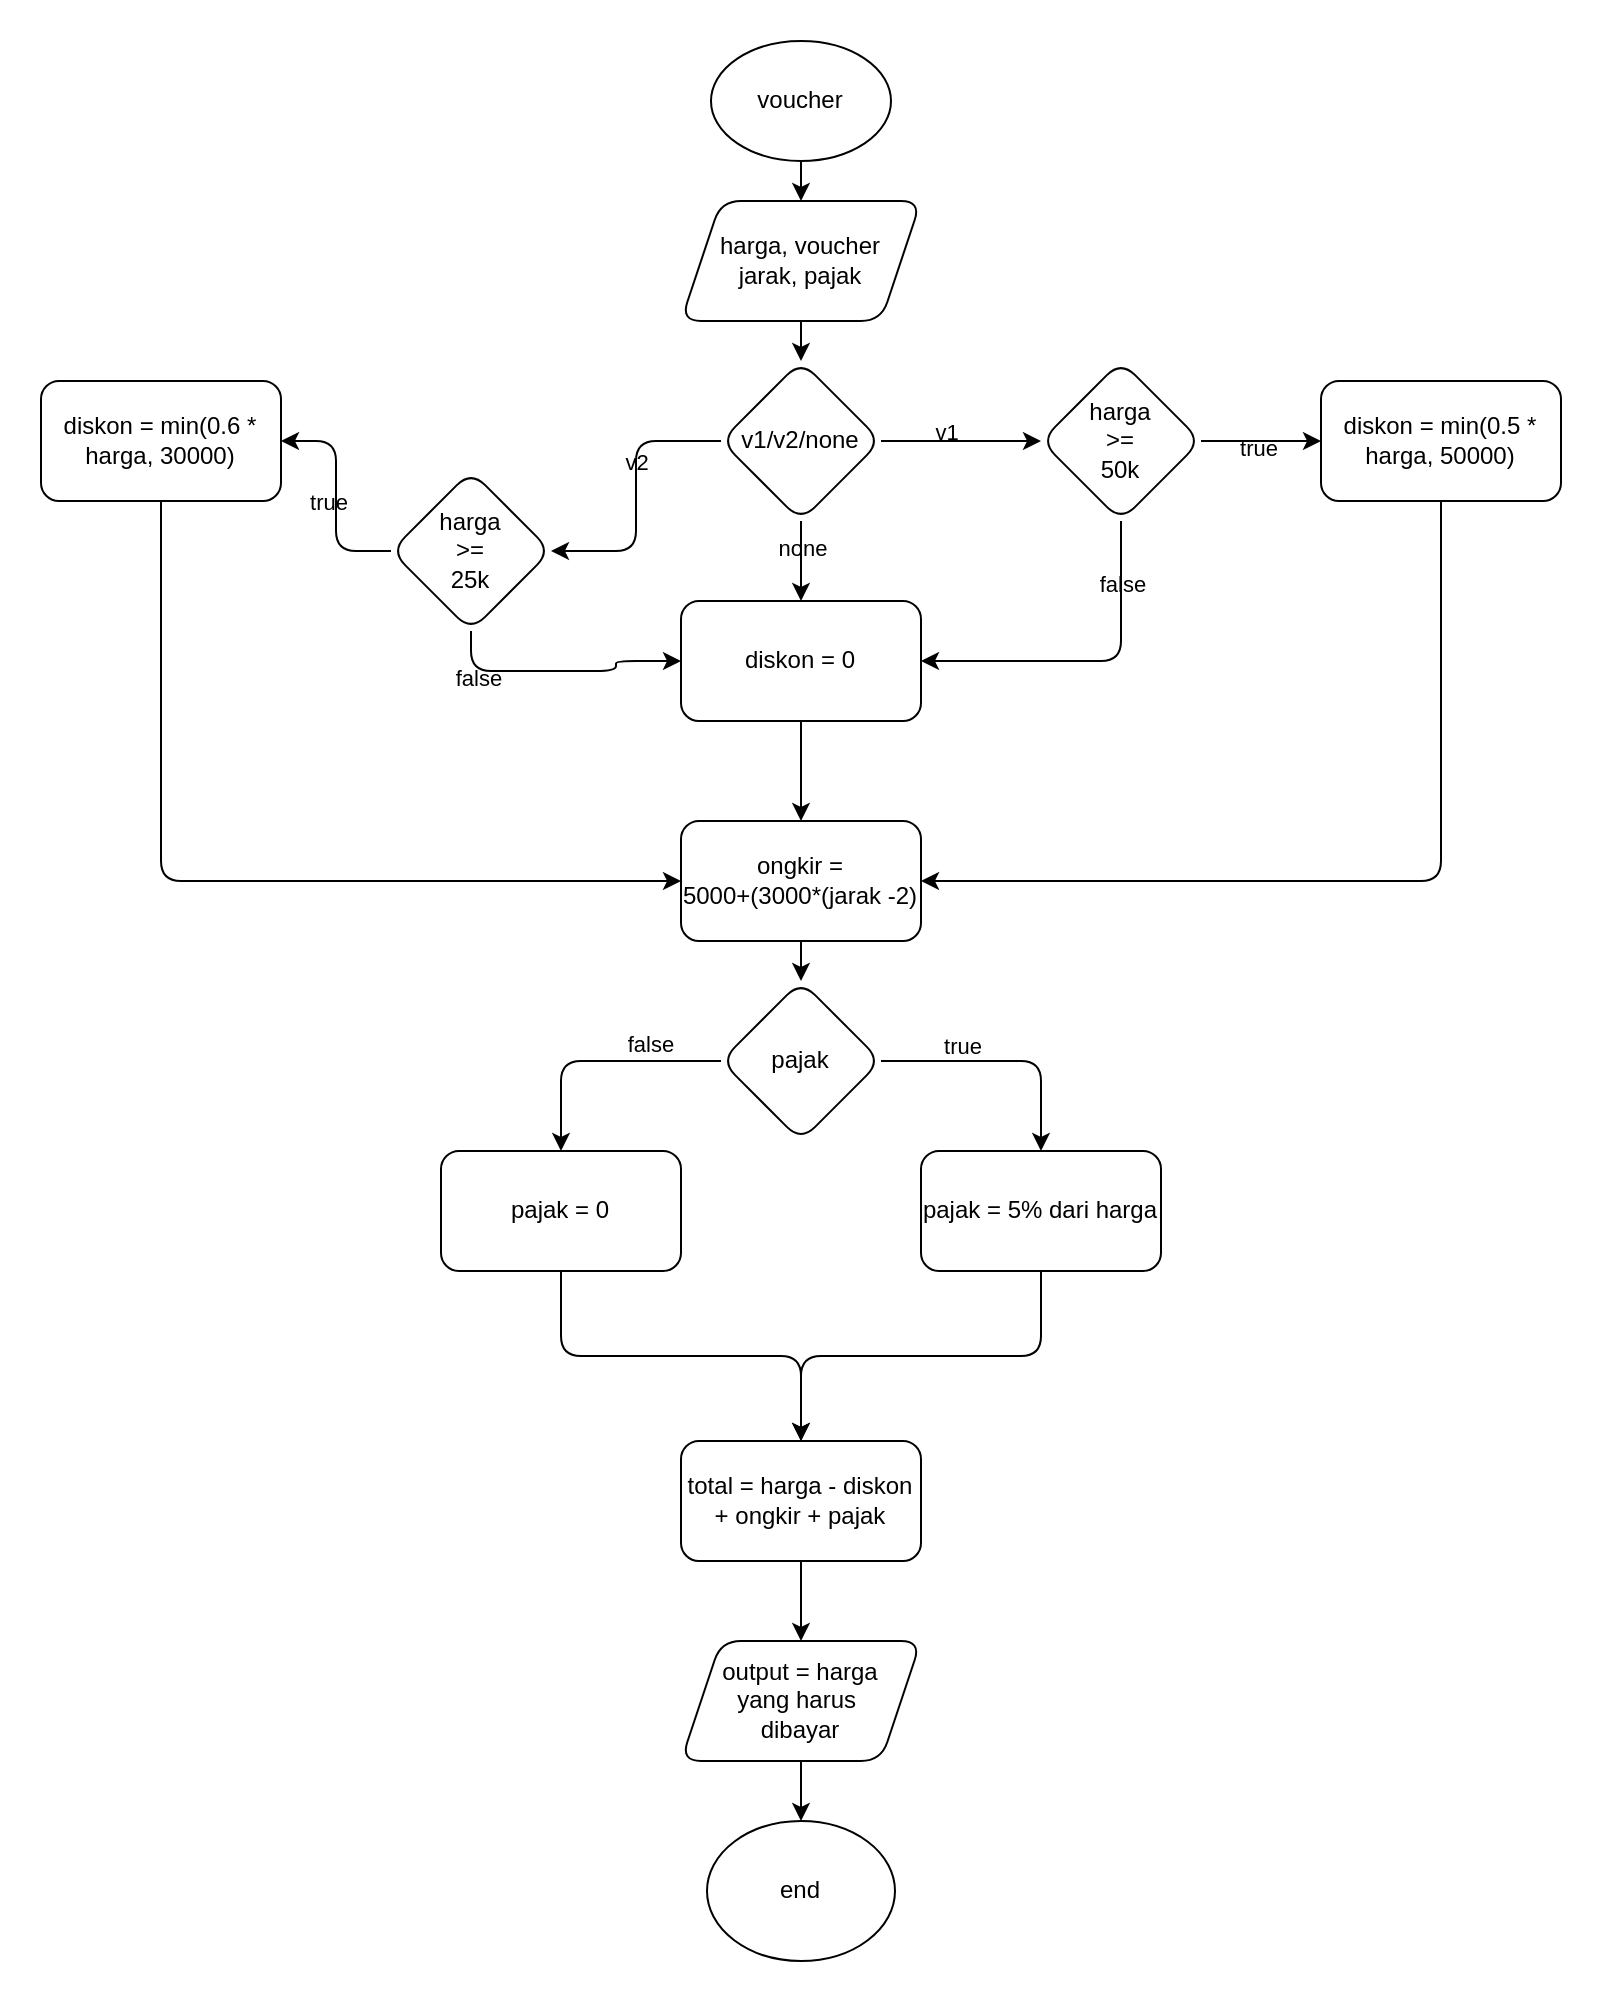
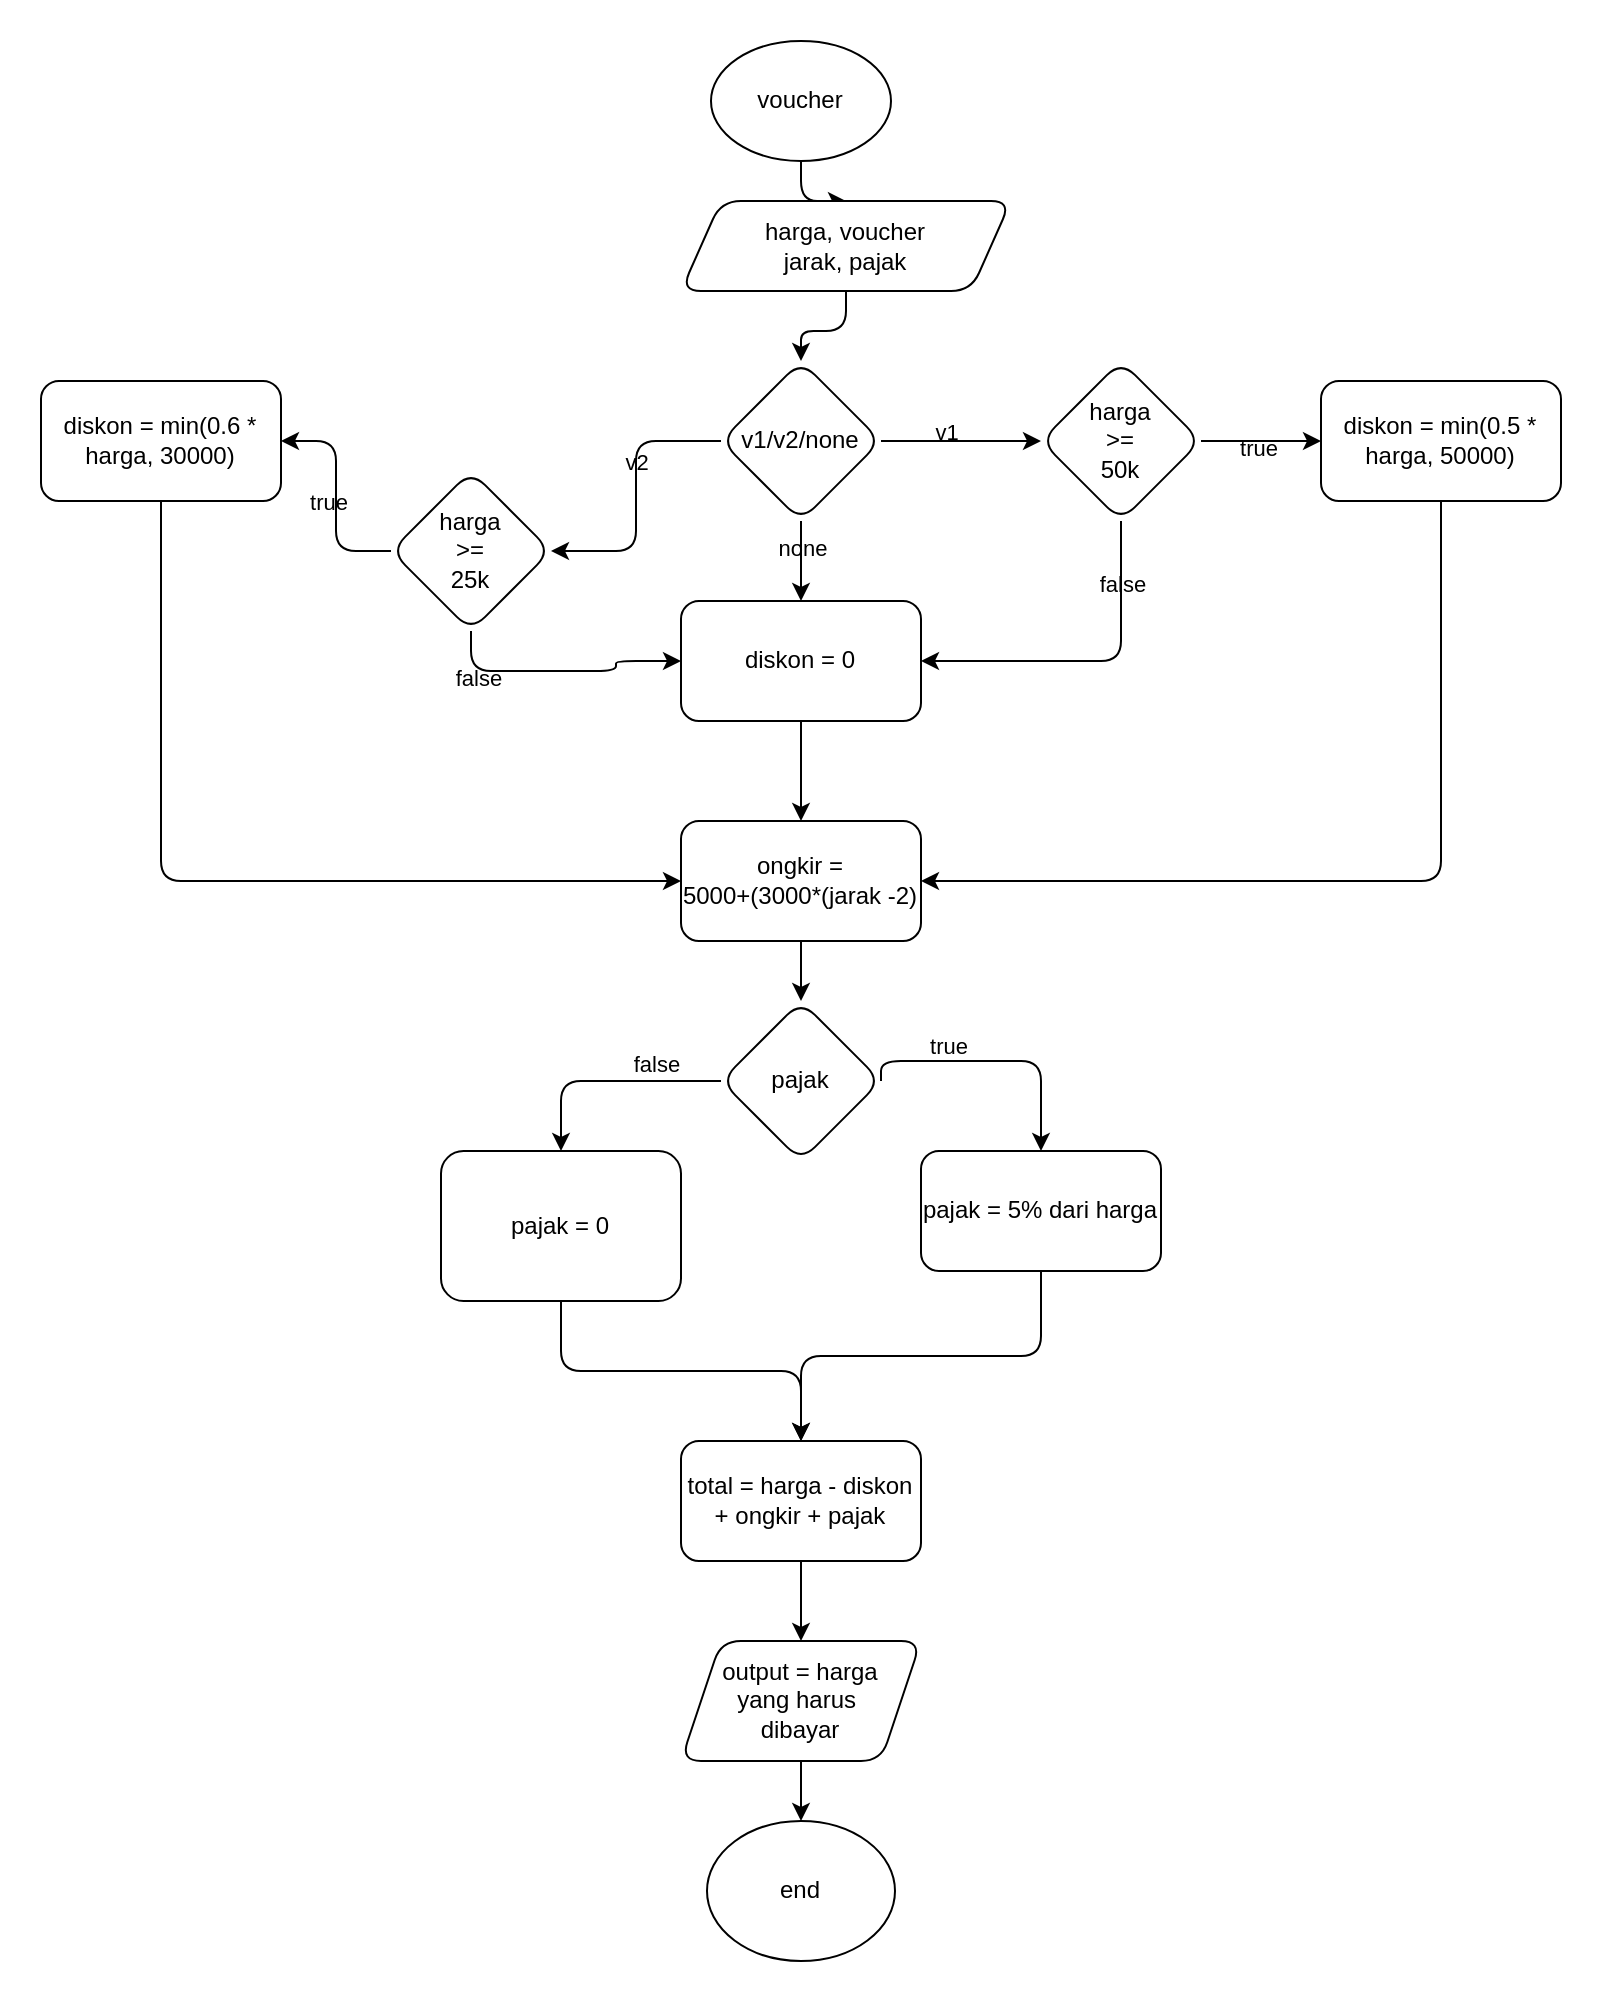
(801, 261) -> (846, 246)
(801, 1061) -> (801, 1081)
(561, 1211) -> (561, 1226)
